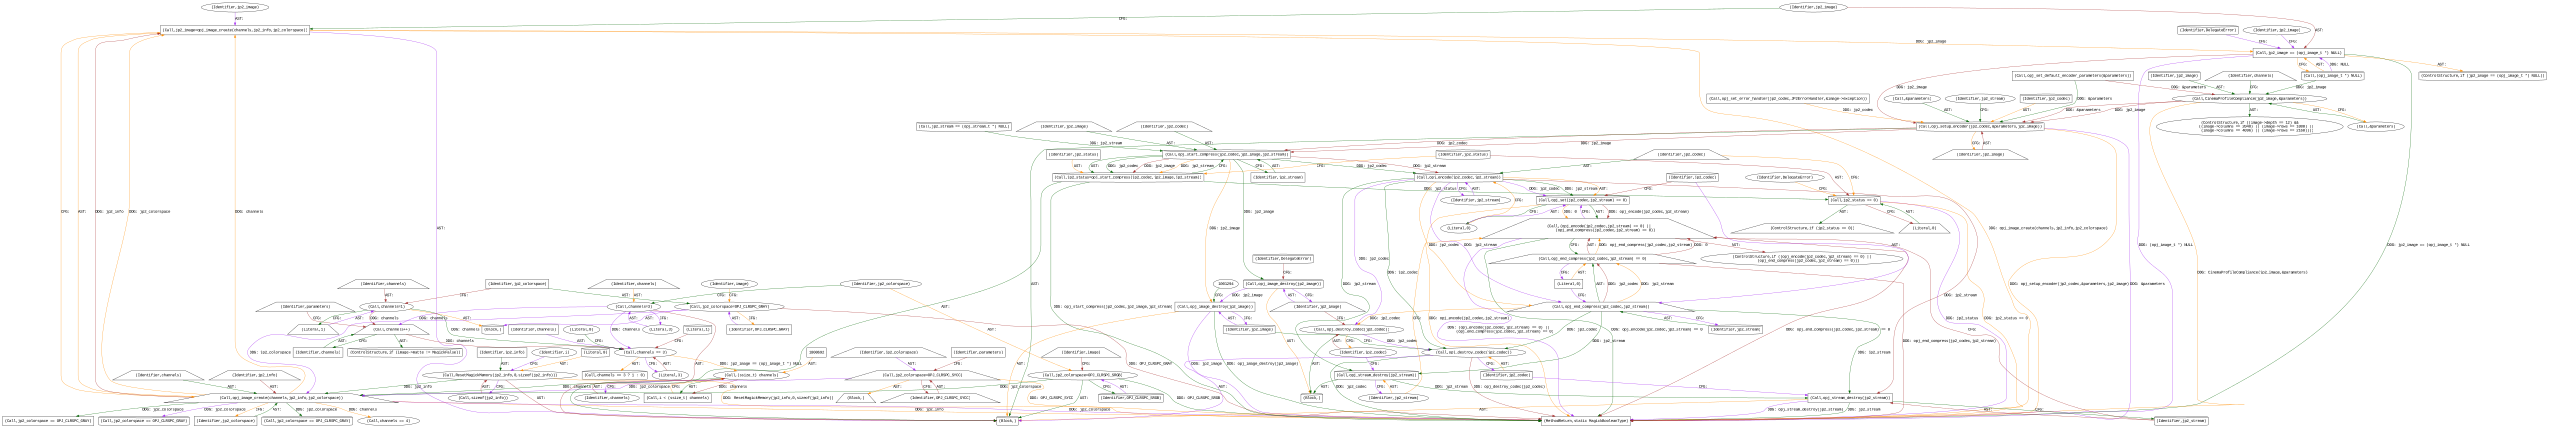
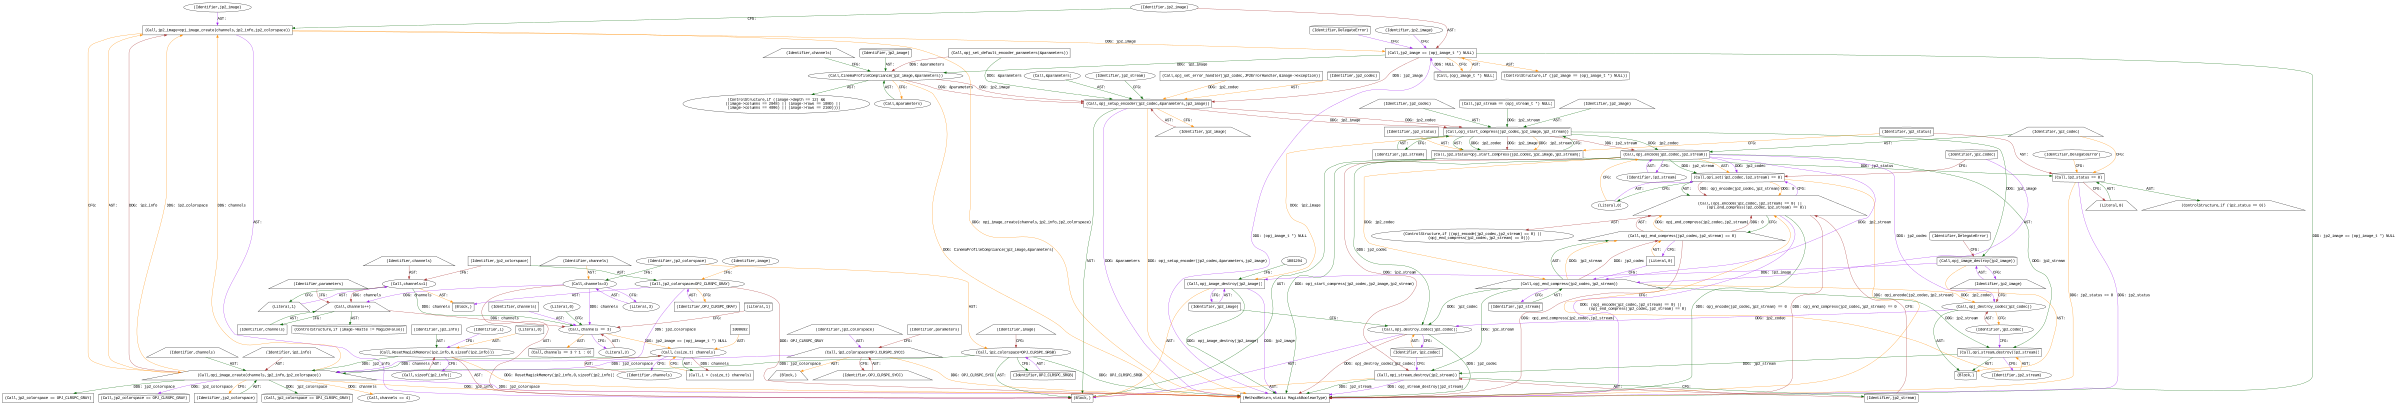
(2292, 87) -> (1166, 63)
